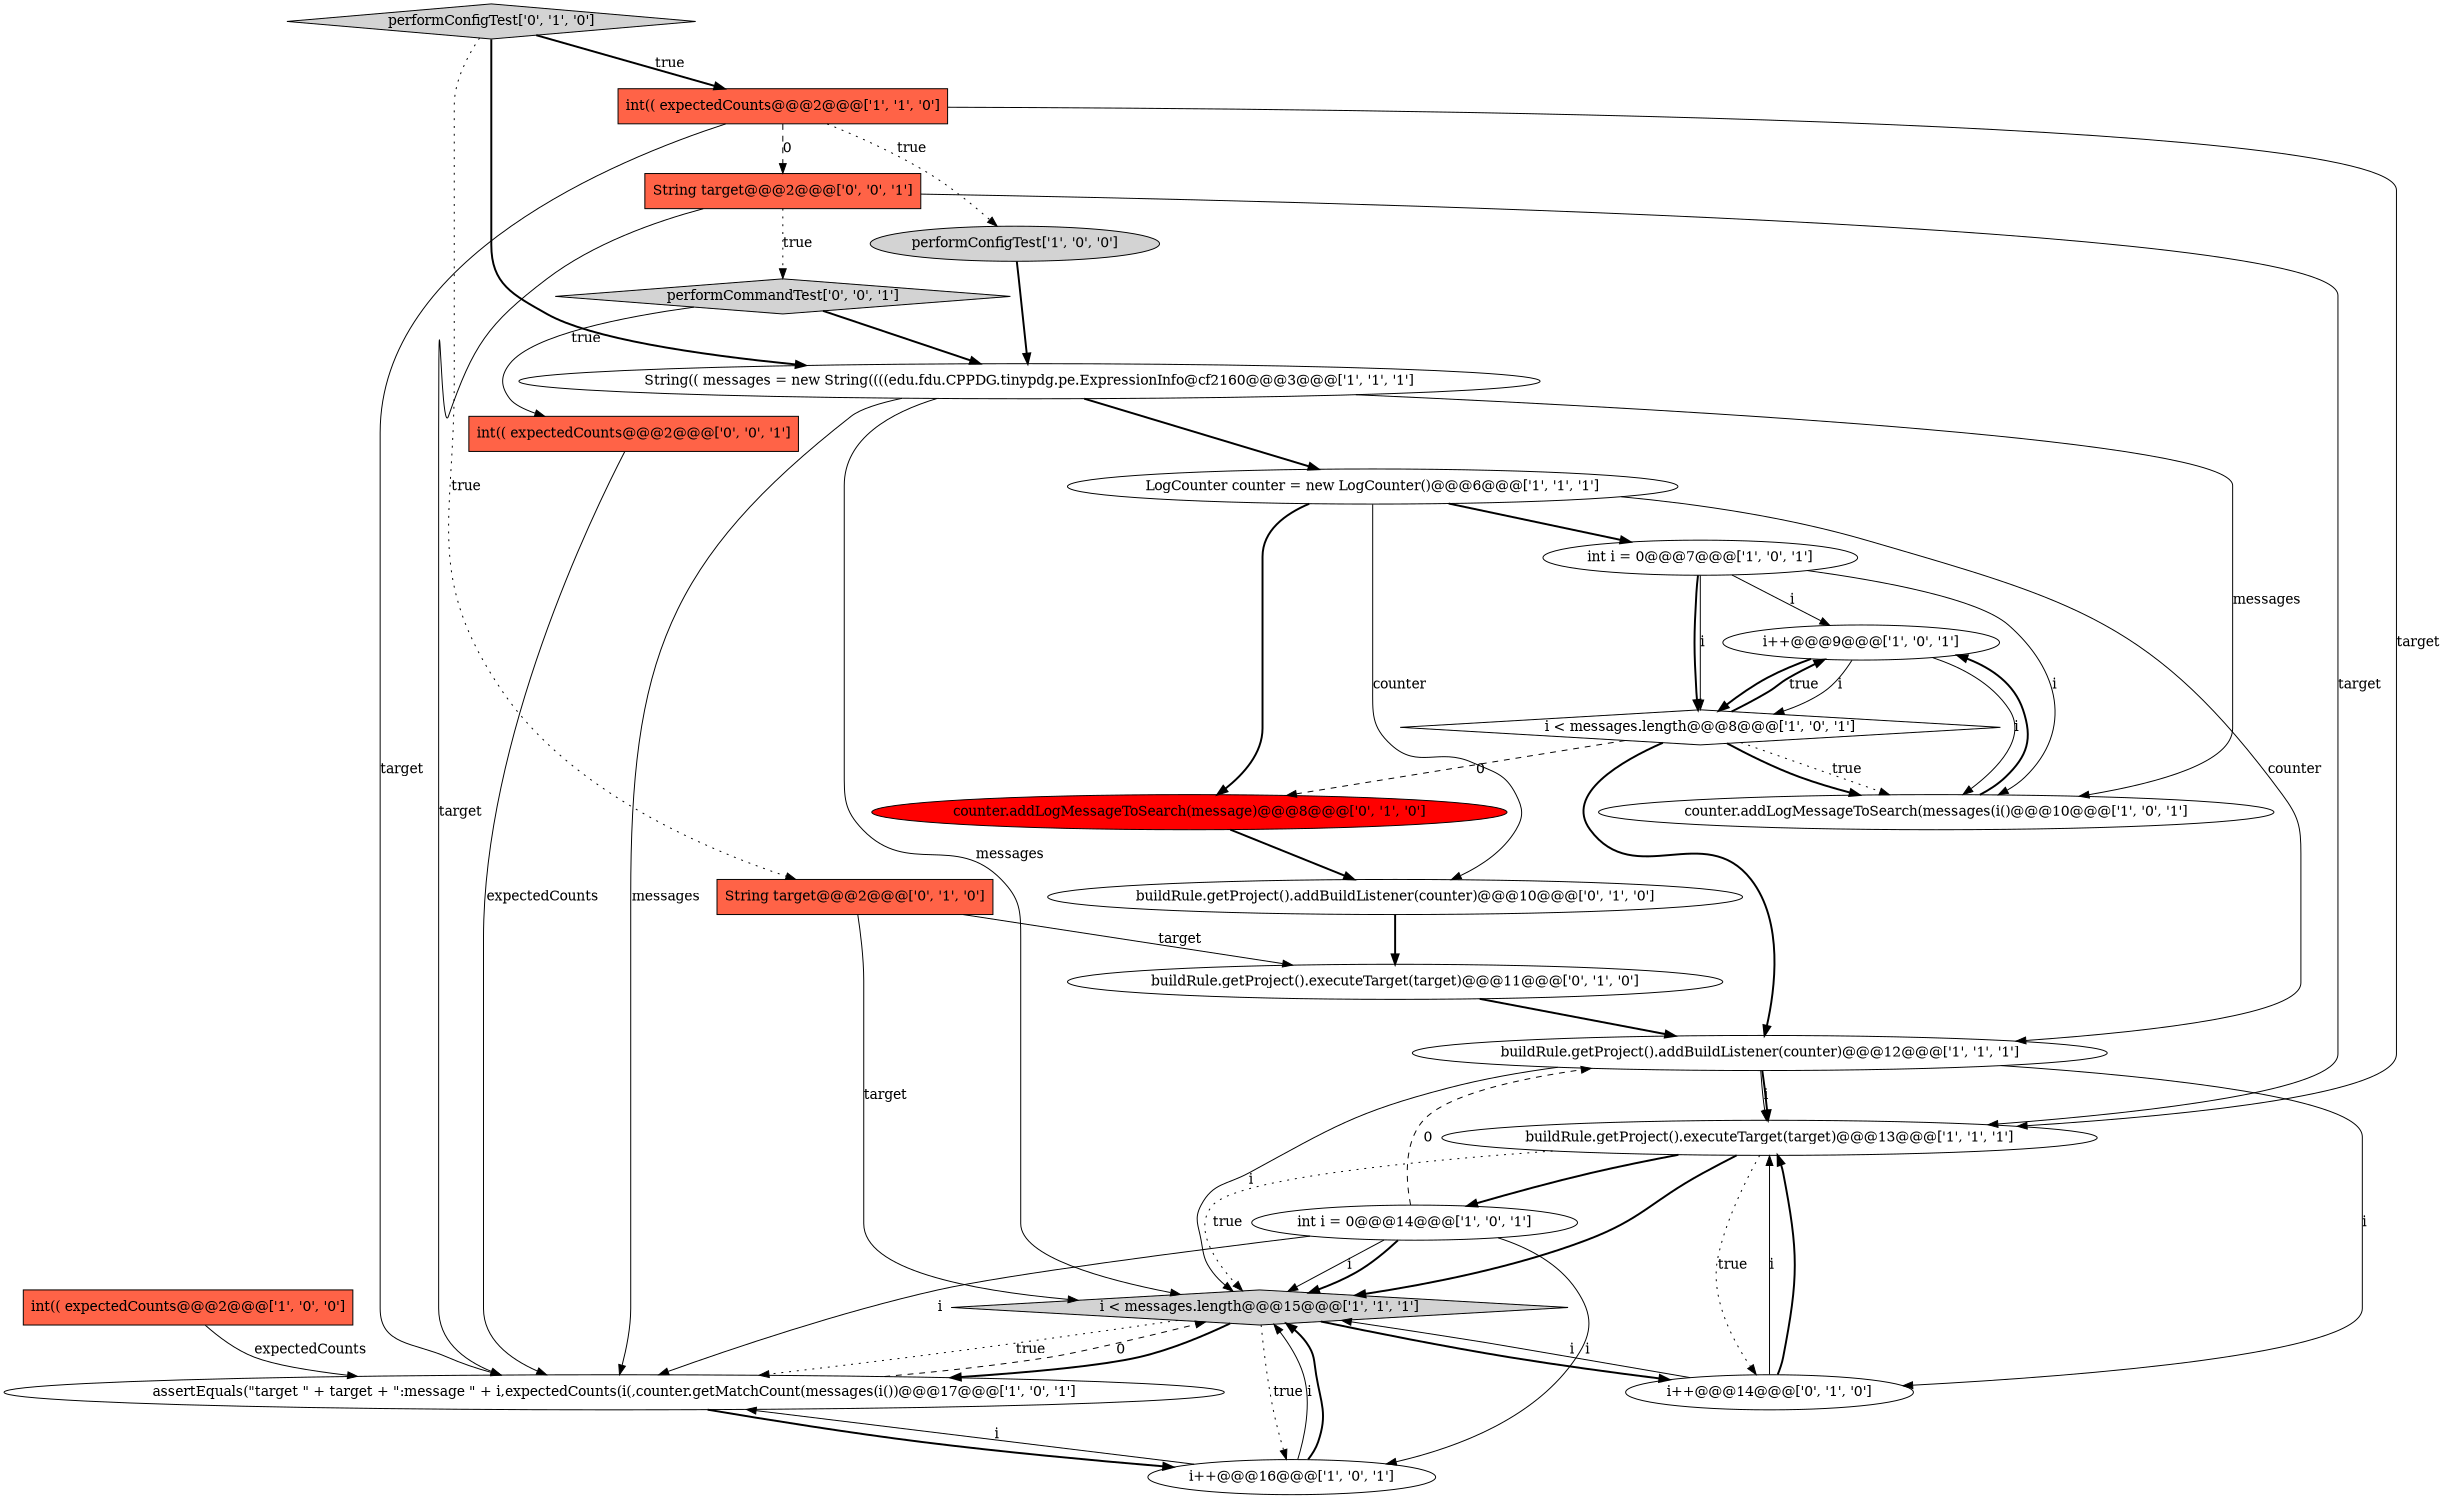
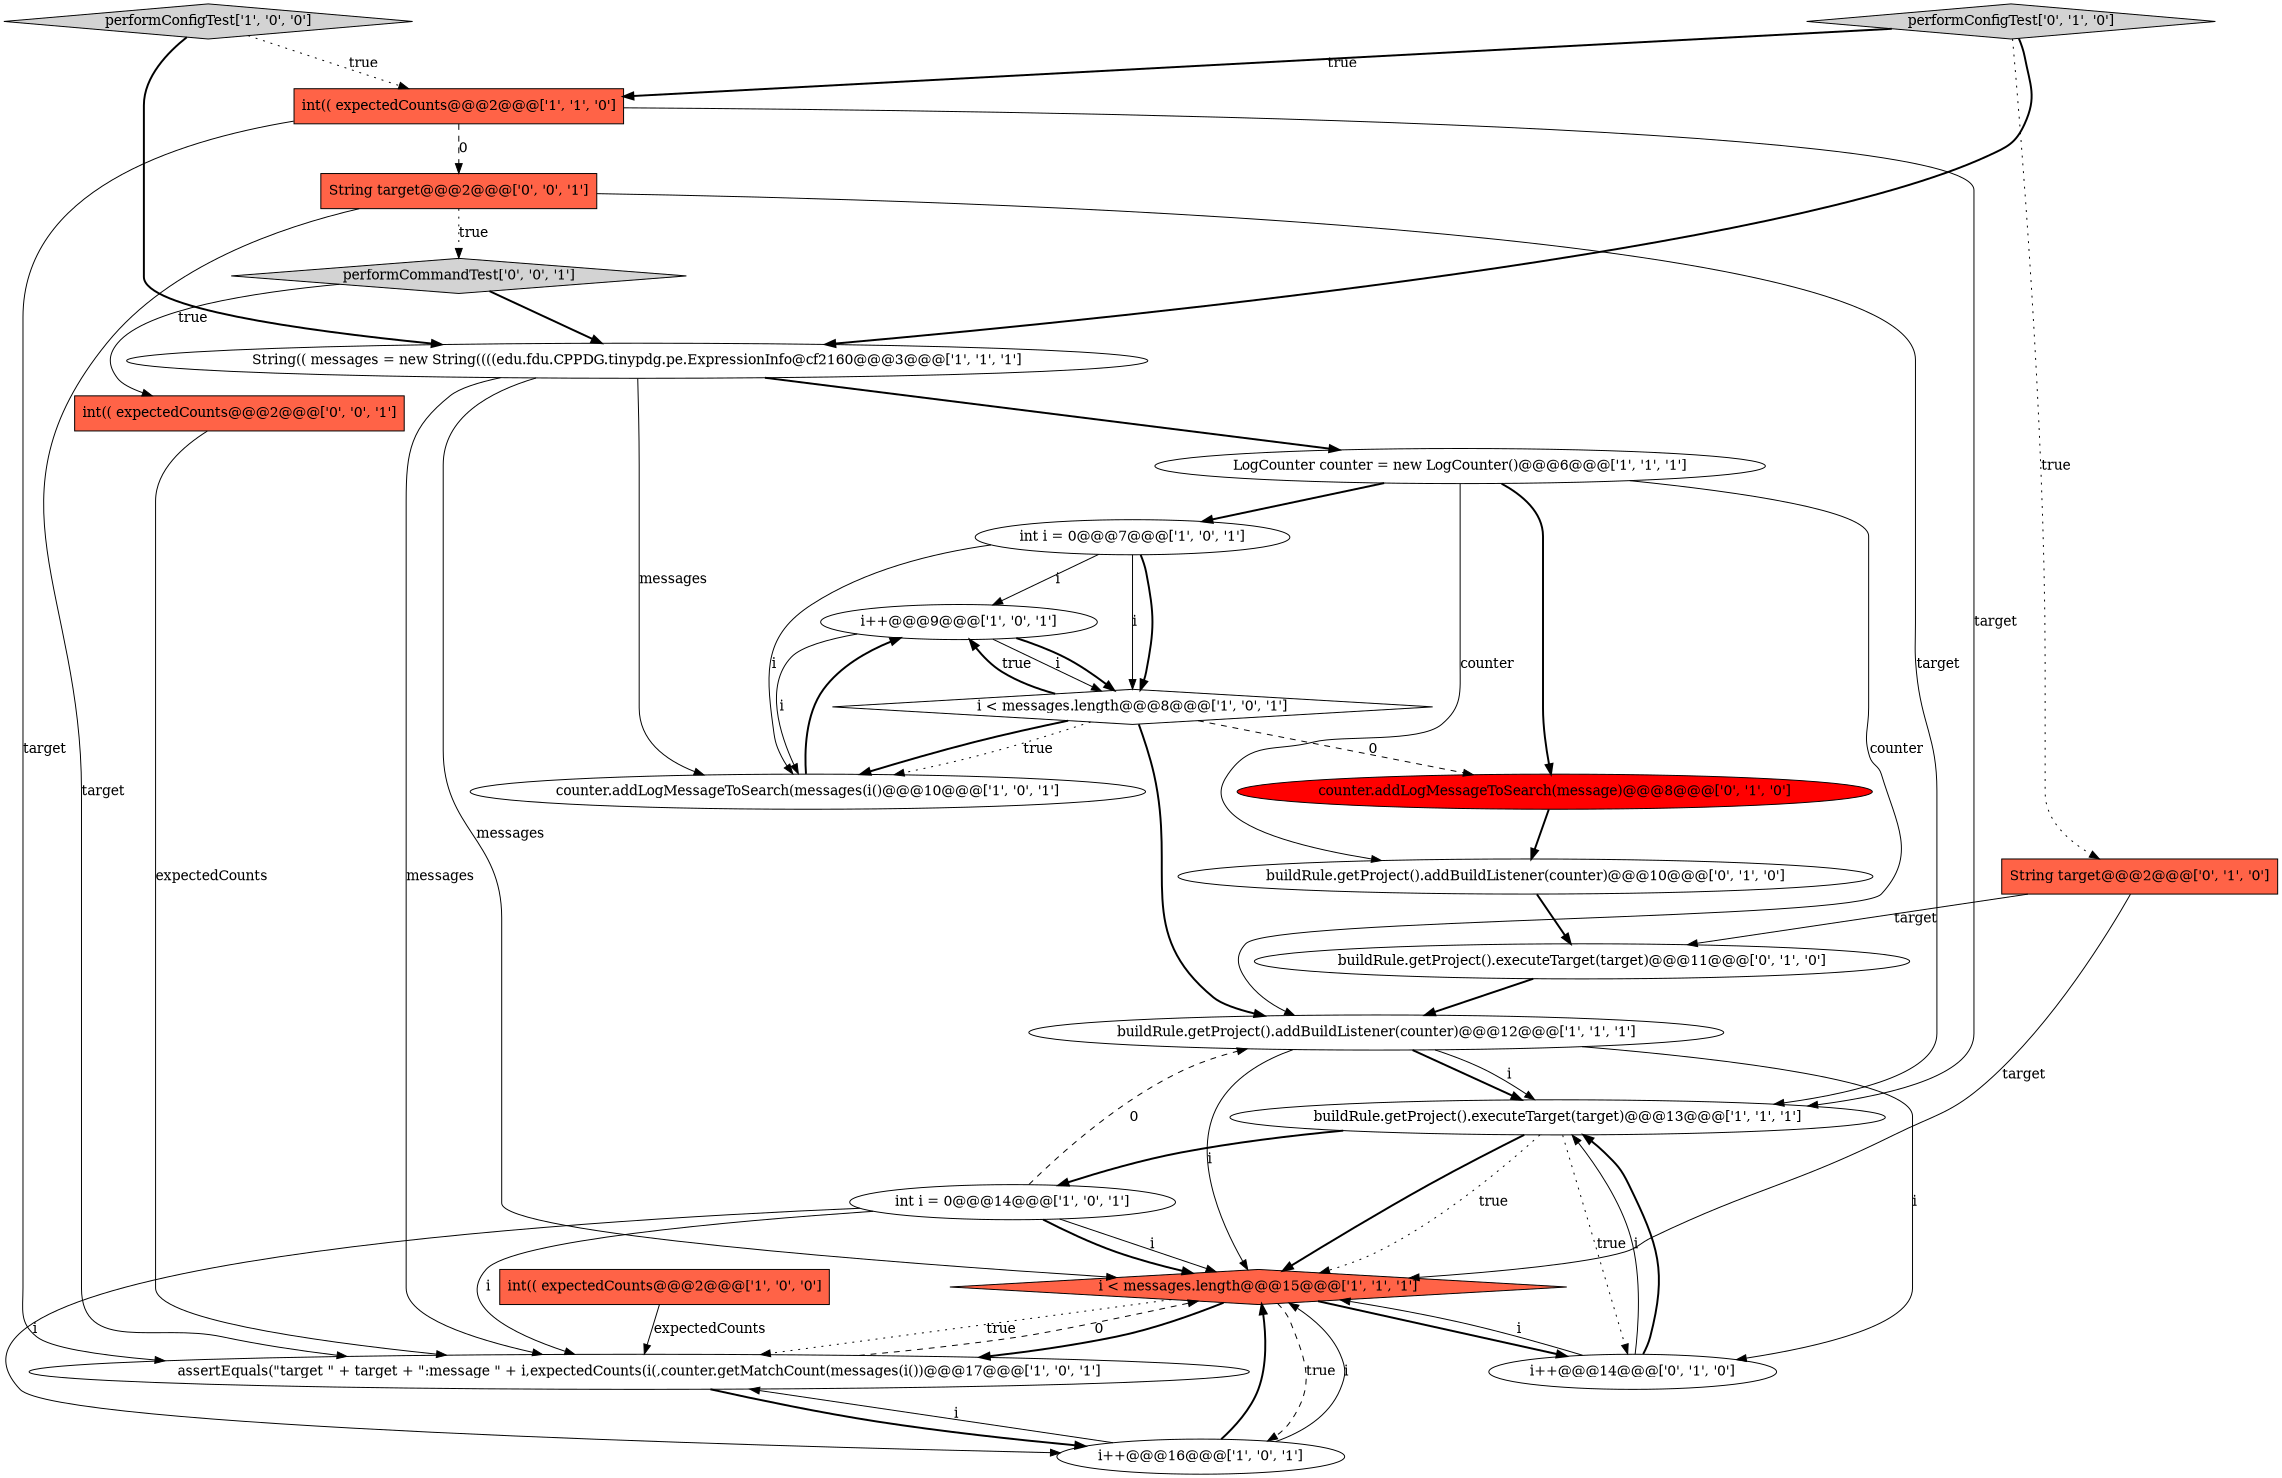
(913, 164) -> (324, 61)
(1015, 244) -> (208, 21)
(1260, 1307) -> (1258, 1287)
(1269, 1388) -> (1306, 1371)
